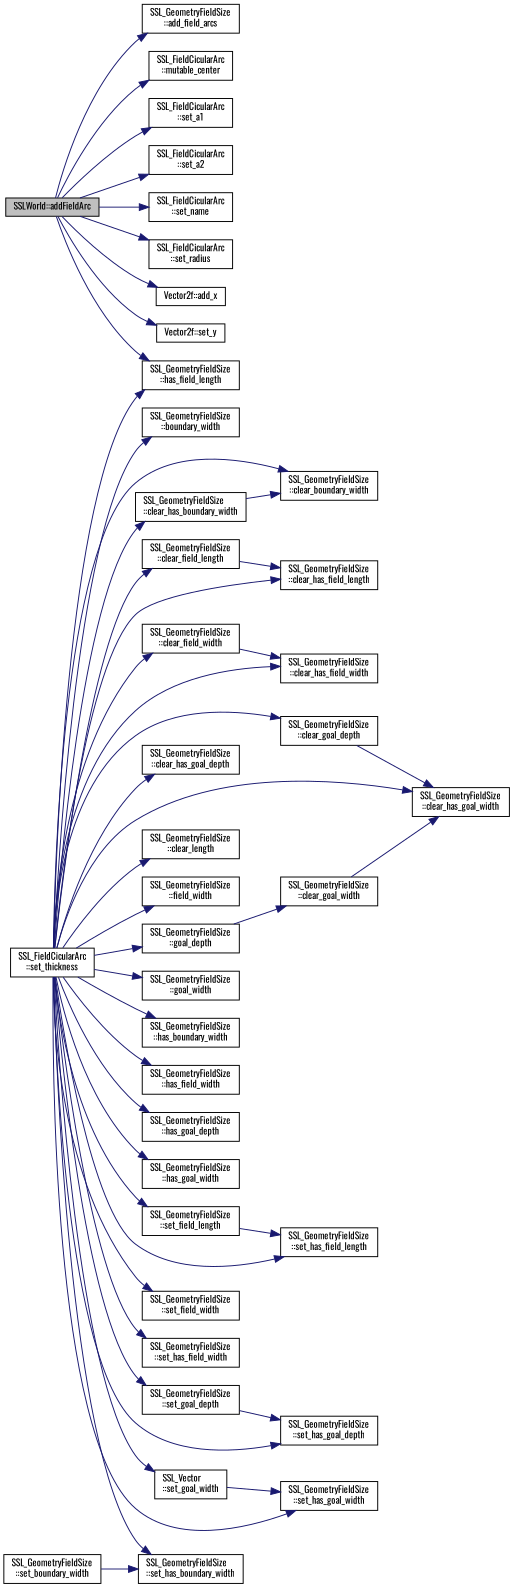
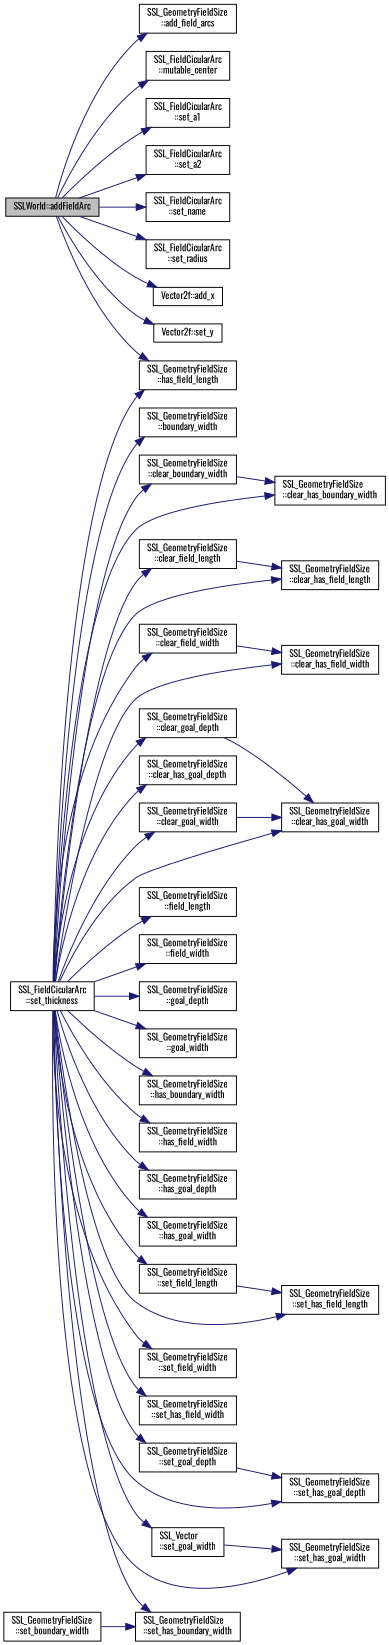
(258, 497) -> (251, 479)
(191, 844) -> (188, 902)
(255, 917) -> (94, 904)
